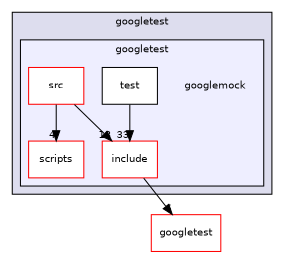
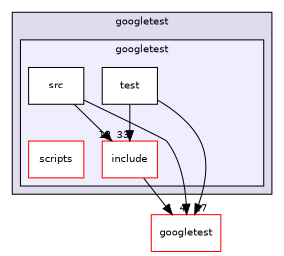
(56, 86) -> (56, 86)
(216, 86) -> none
(56, 118) -> (155, 135)
none -> (201, 143)
